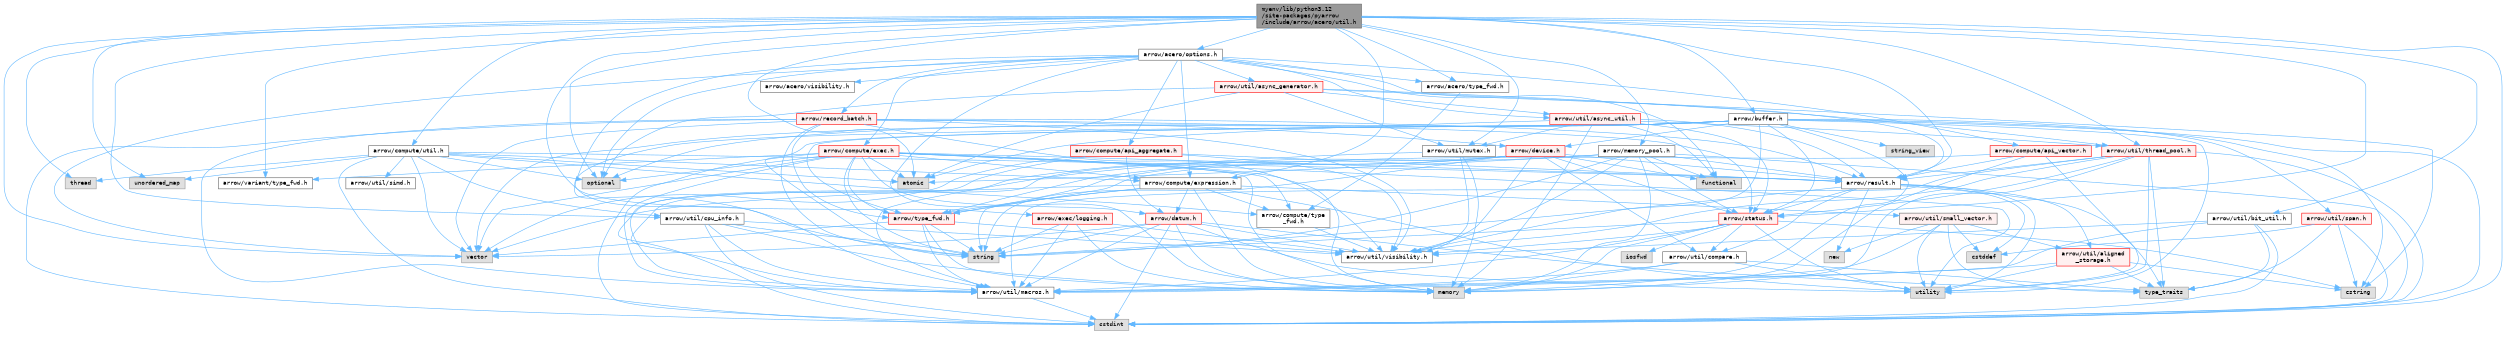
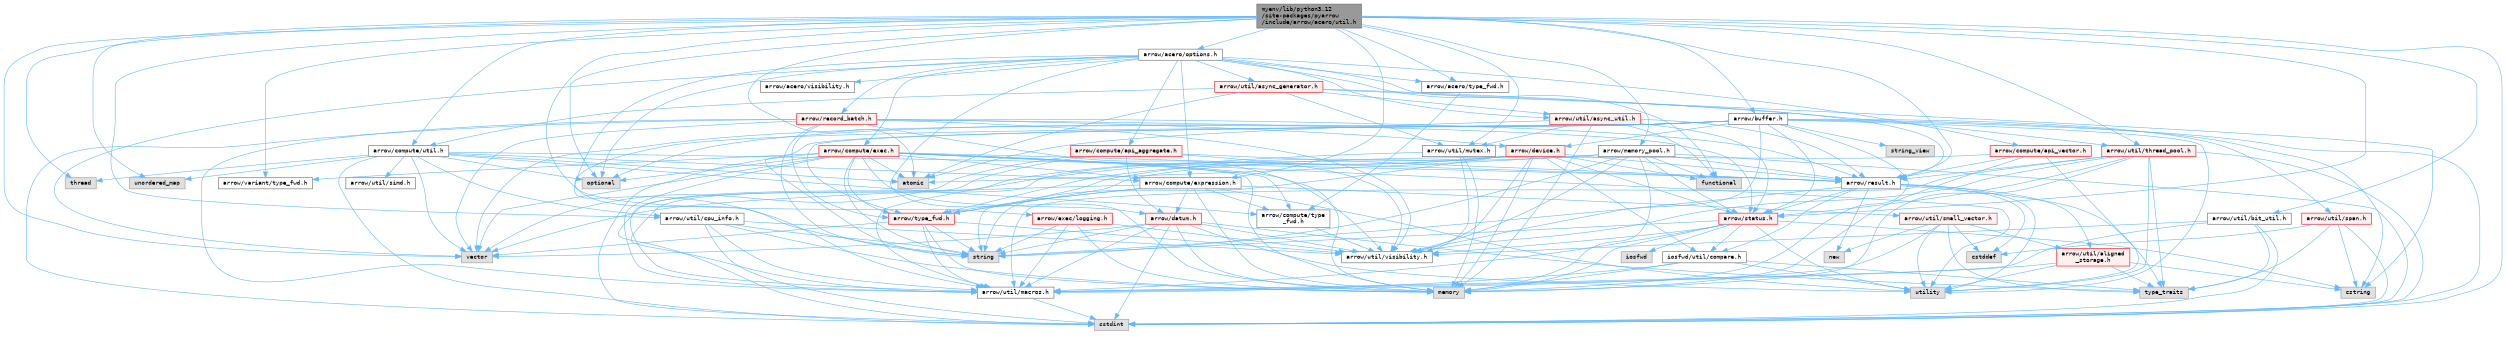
(901, 102) -> (823, 100)
(1868, 132) -> none
none -> (1504, 216)
(1704, 257) -> (1704, 257)
